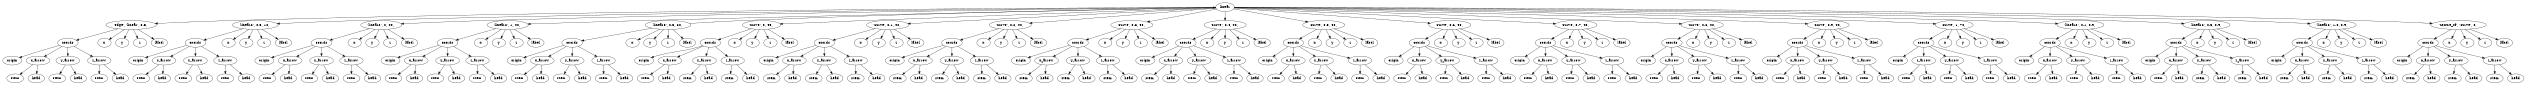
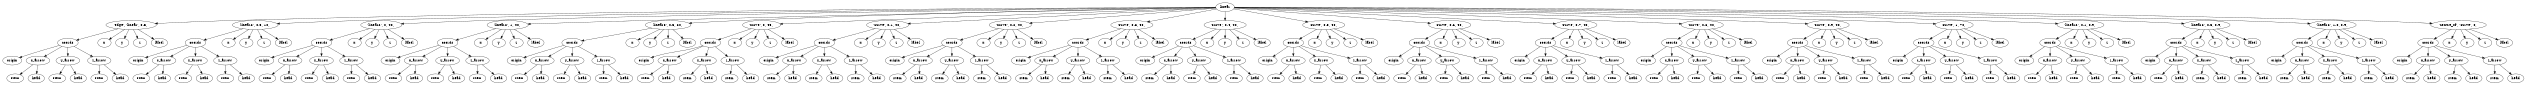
(951, 13) -> (954, 13)
